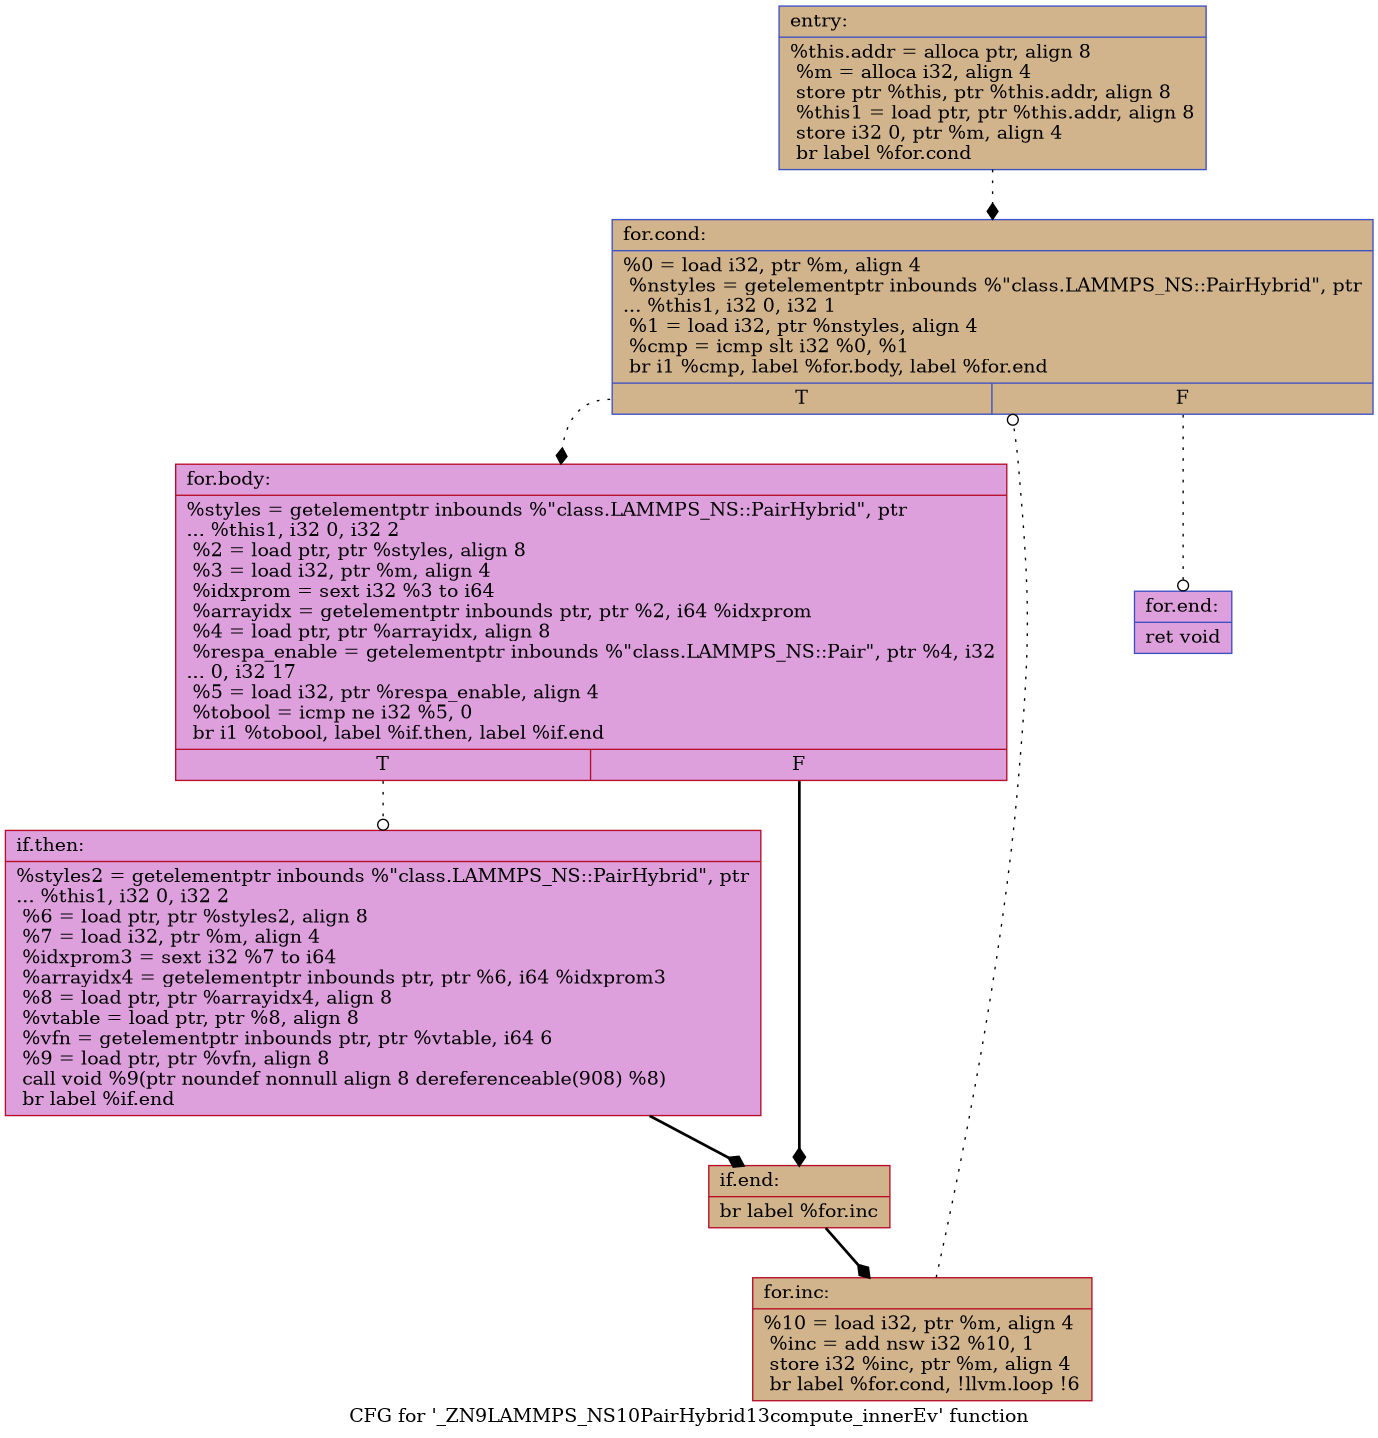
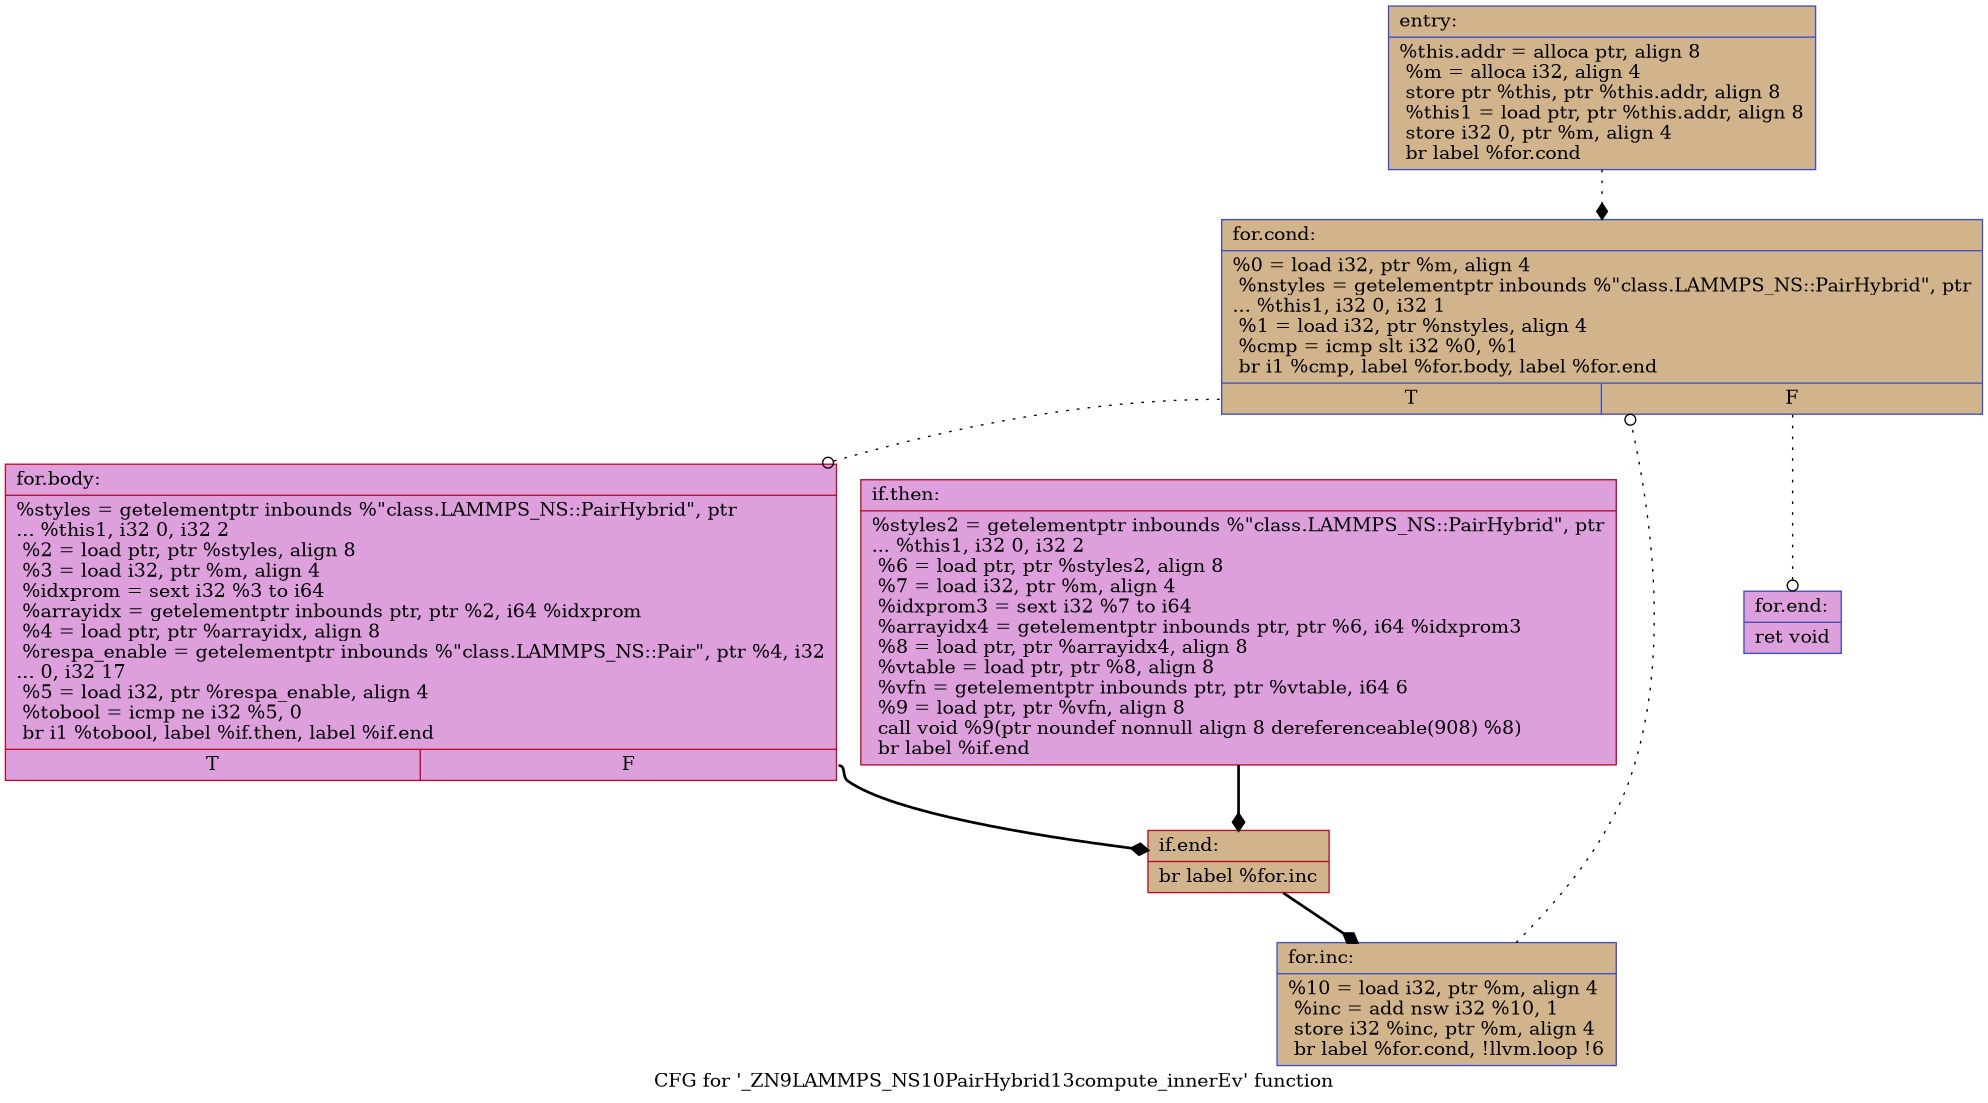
(576, 413) -> (1025, 417)
(383, 800) -> none
(922, 1339) -> (1447, 1004)
